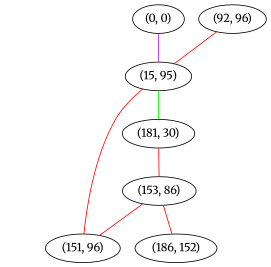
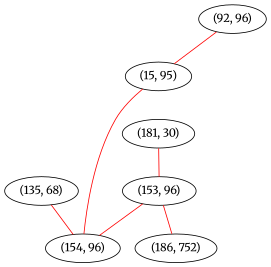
(158, 19) -> none
(158, 105) -> none
none -> (42, 191)
(159, 191) -> (159, 191)
(83, 248) -> (83, 248)
(176, 248) -> (176, 248)
